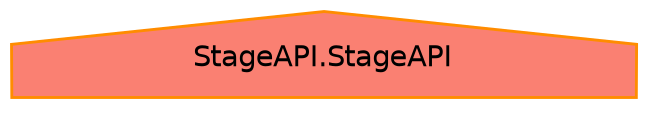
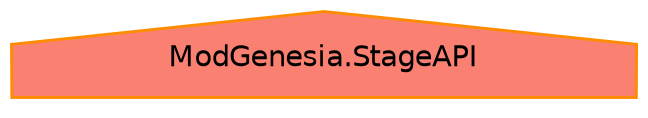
(324, 59) -> (324, 59)
